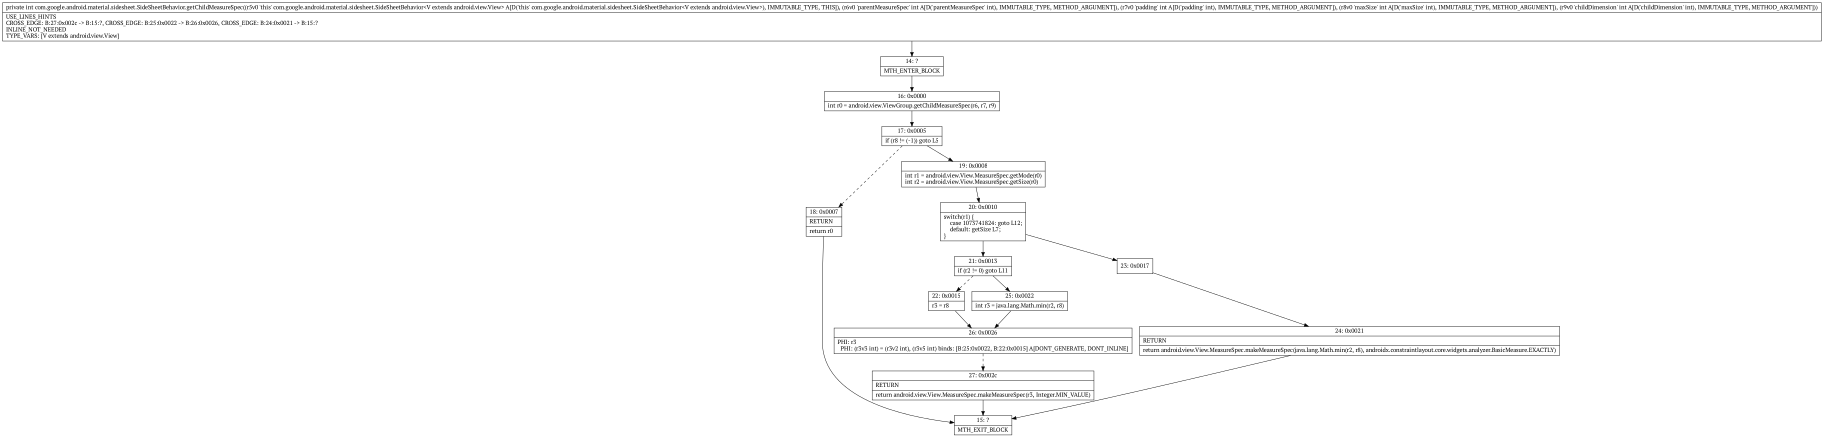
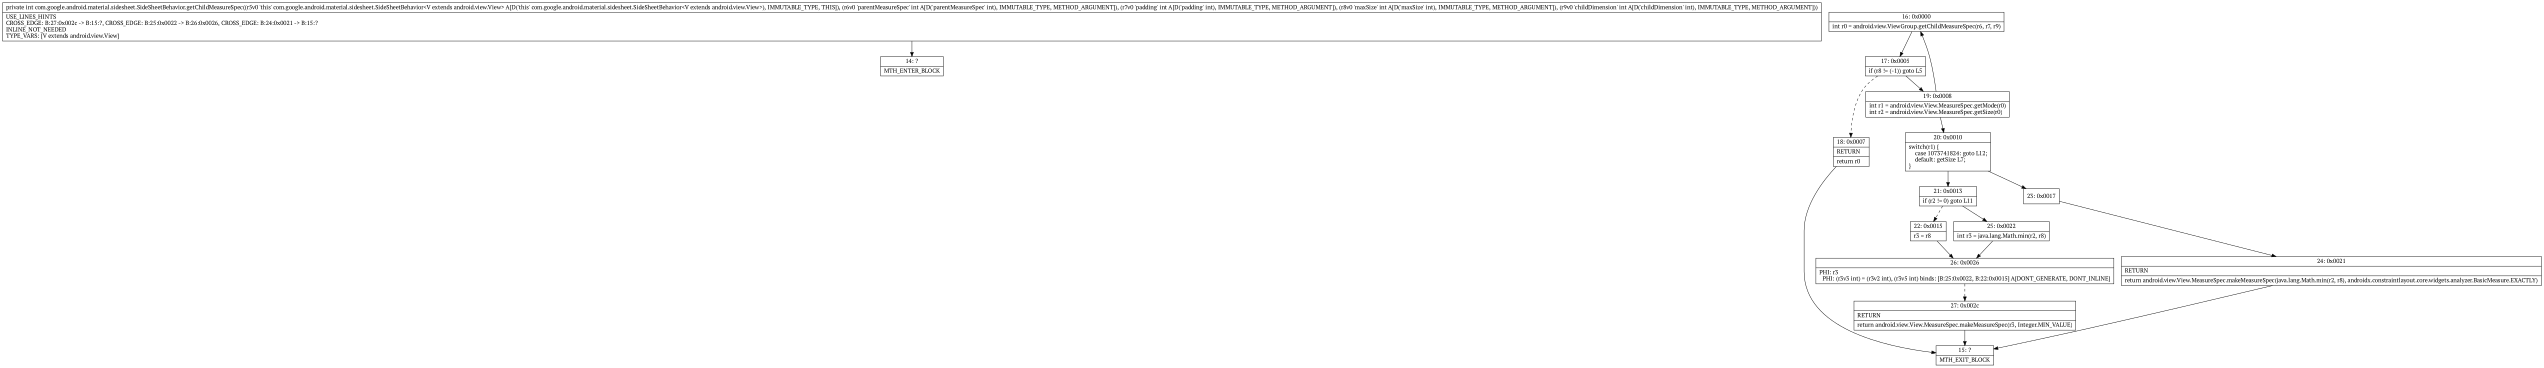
(912, 82) -> (1931, 63)
